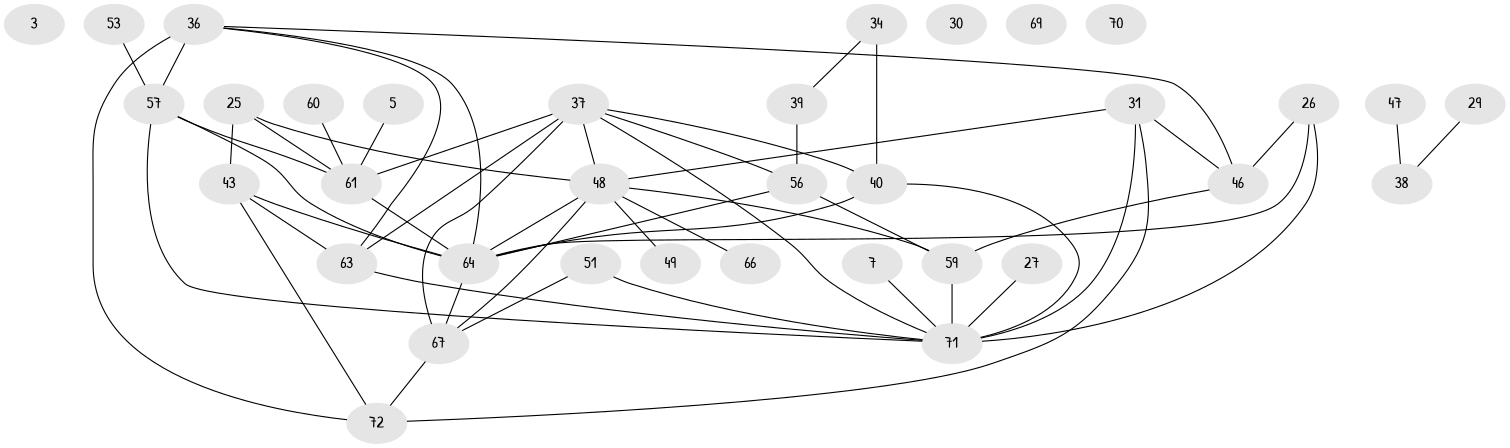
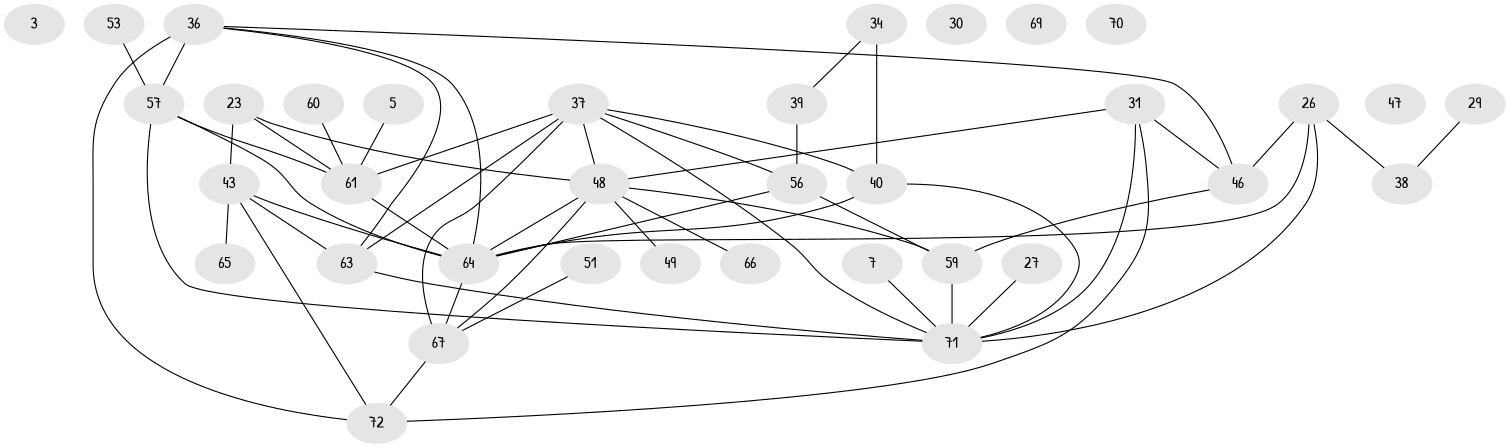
(234, 104) -> (234, 104)
(1399, 144) -> (1356, 144)
none -> (225, 264)
(766, 317) -> none
